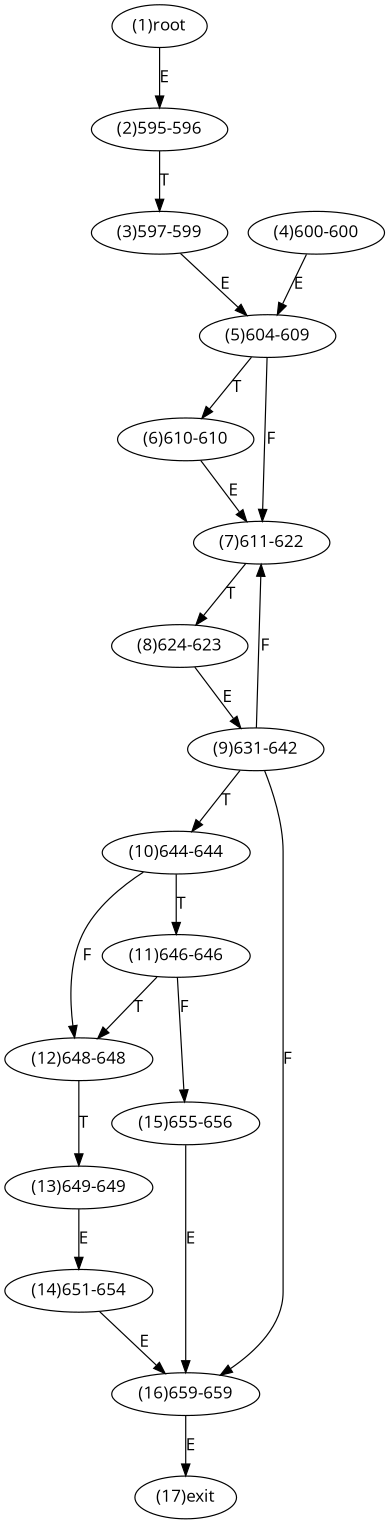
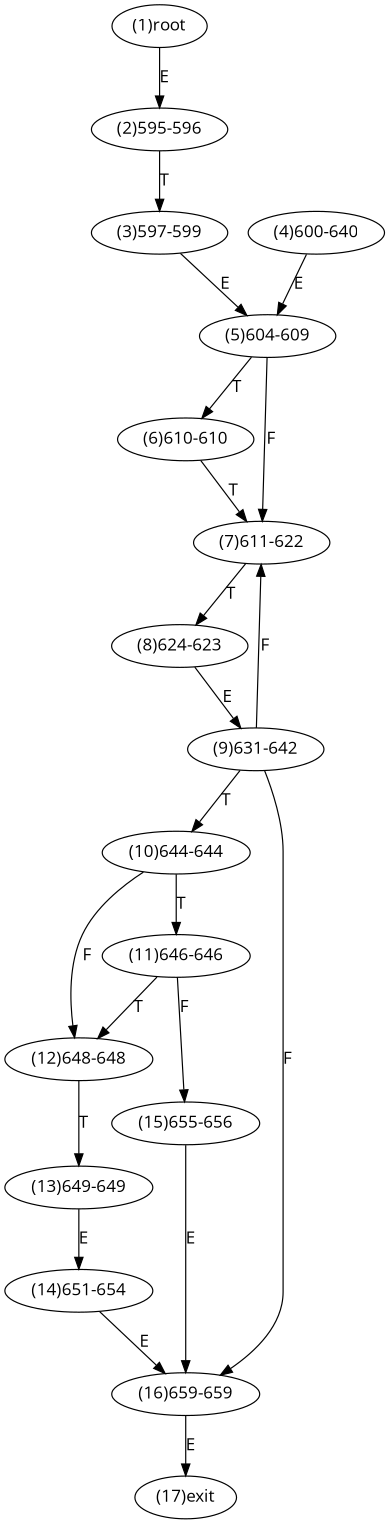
(316, 233) -> (316, 233)
(233, 491) -> (233, 491)
